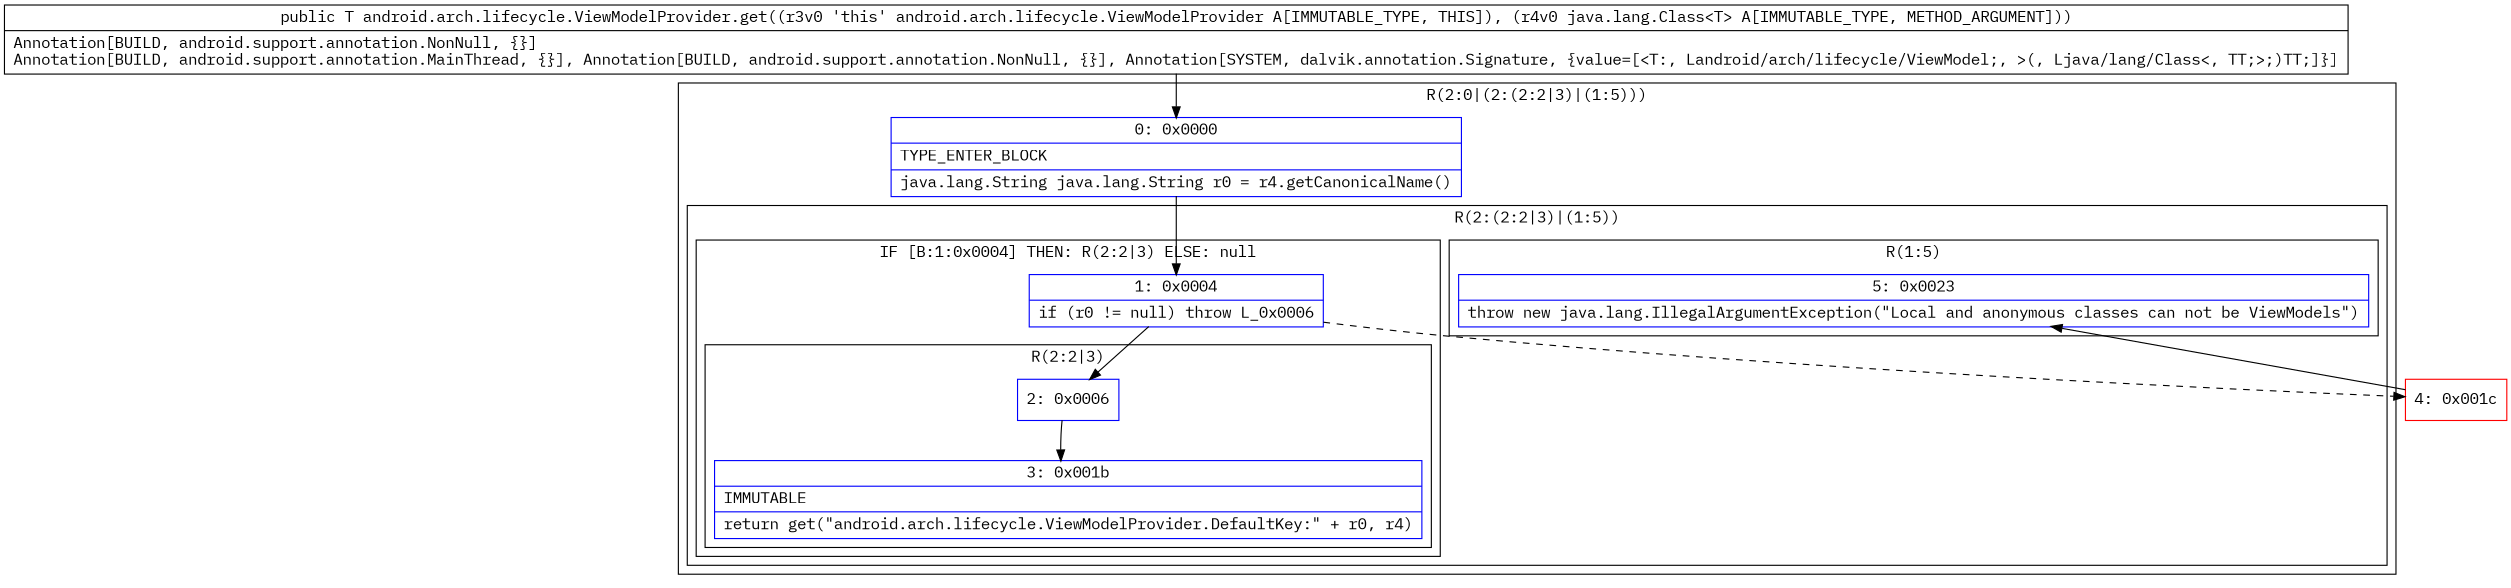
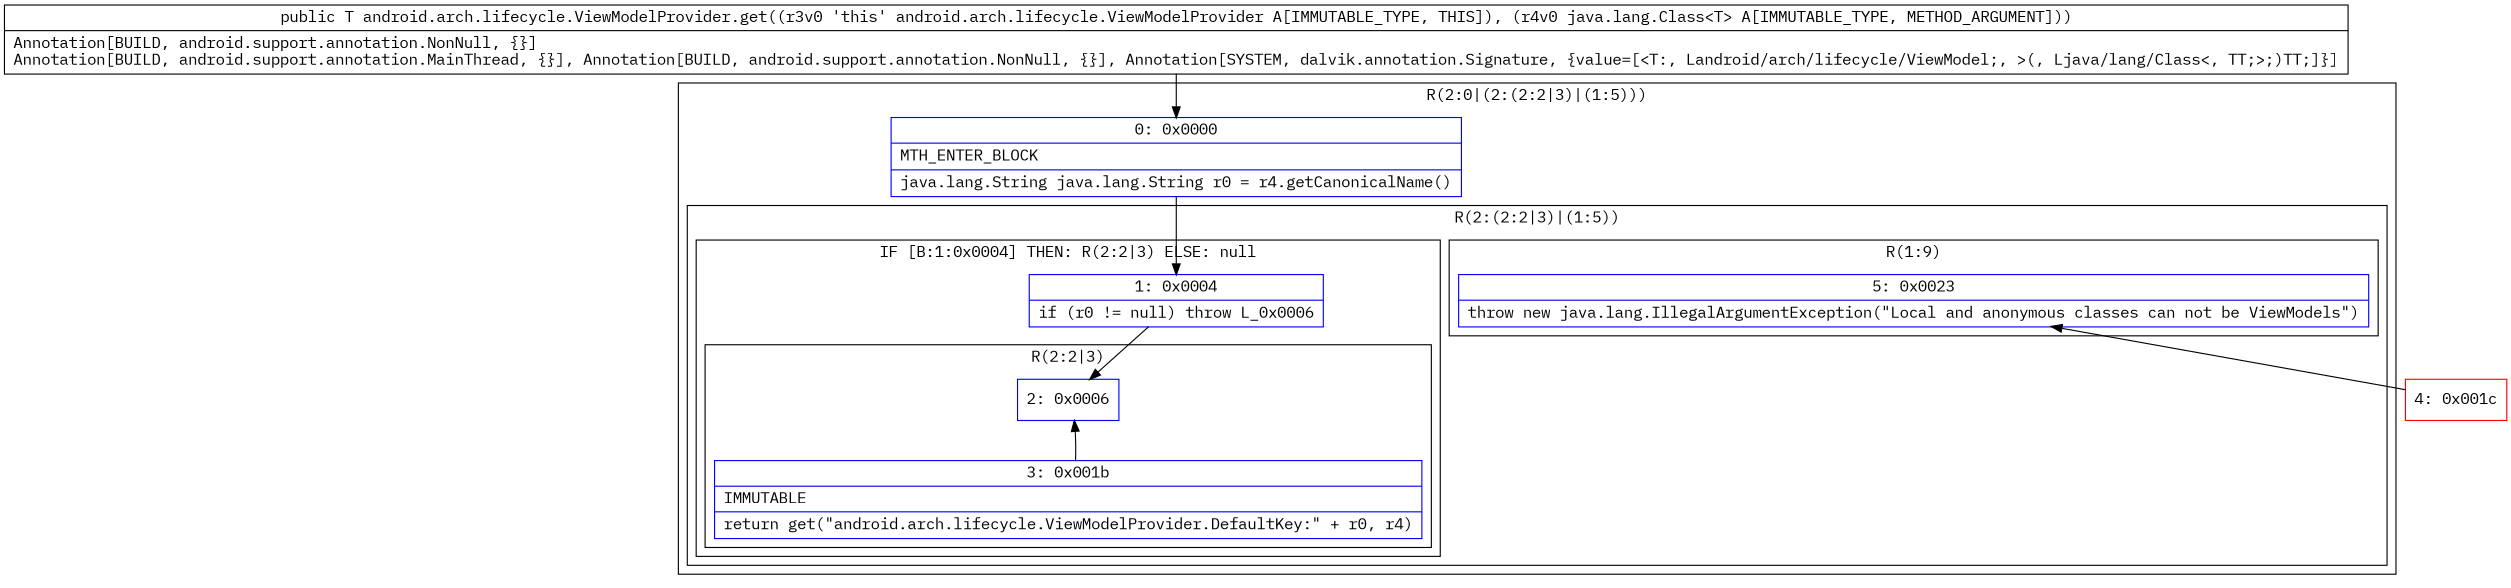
(974, 156) -> (969, 156)
(1914, 253) -> (1914, 253)
(1858, 368) -> none
(1061, 435) -> (1076, 446)
